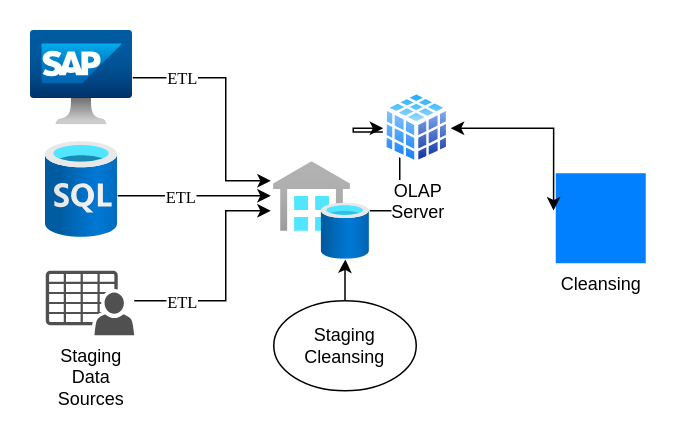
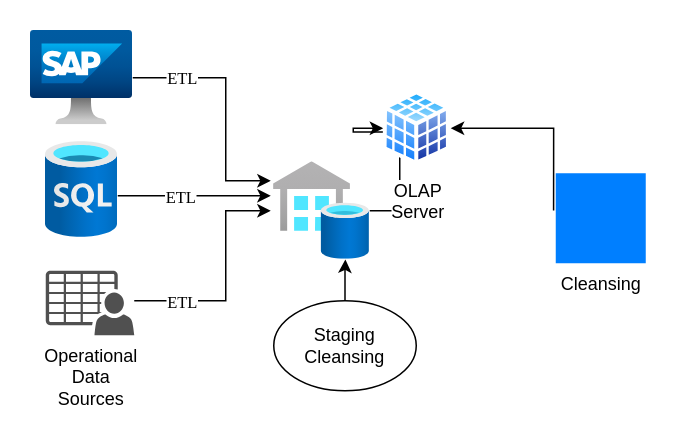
(554, 199) -> (554, 203)
(92, 378) -> (92, 378)
